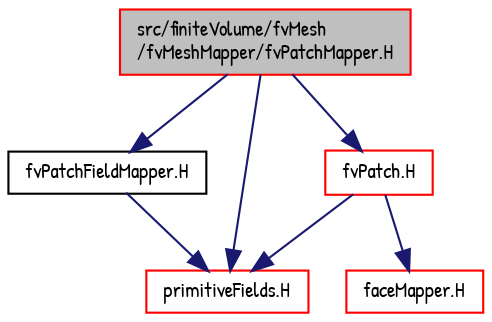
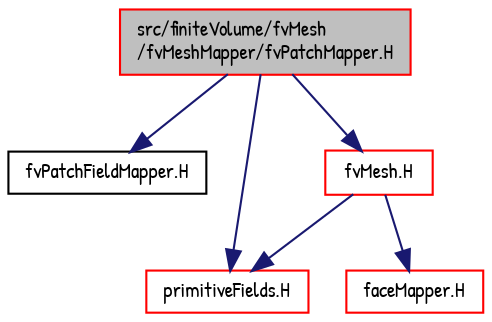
(379, 173) -> (379, 173)
(160, 225) -> none
